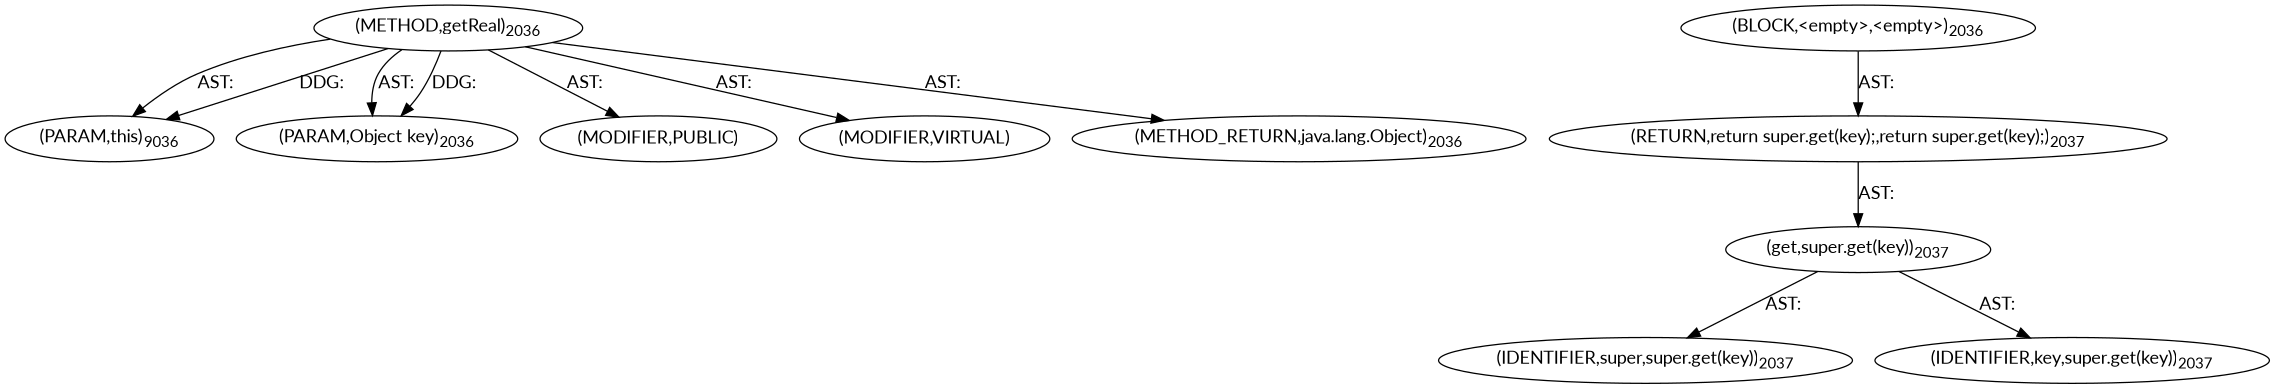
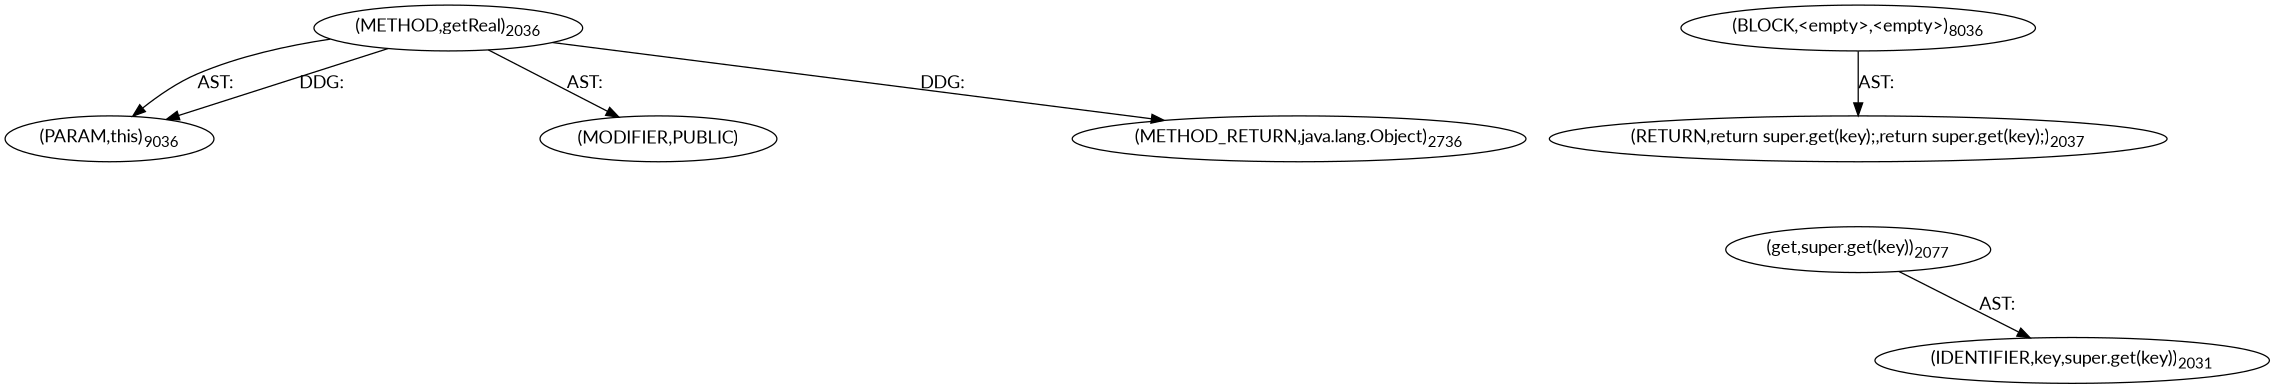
(1966, 26) -> (1966, 26)
(946, 83) -> (946, 83)
(1446, 137) -> (1446, 137)
(377, 139) -> none
(925, 139) -> none
(1858, 188) -> none
(1932, 248) -> (1932, 248)
(2196, 359) -> (2196, 359)
(1646, 360) -> none
